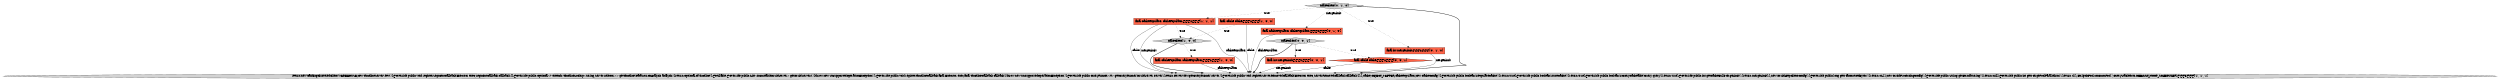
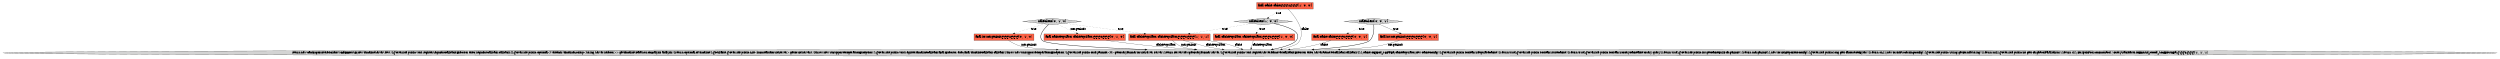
(1178, 30) -> (1221, 29)
(1381, 60) -> (1340, 37)
